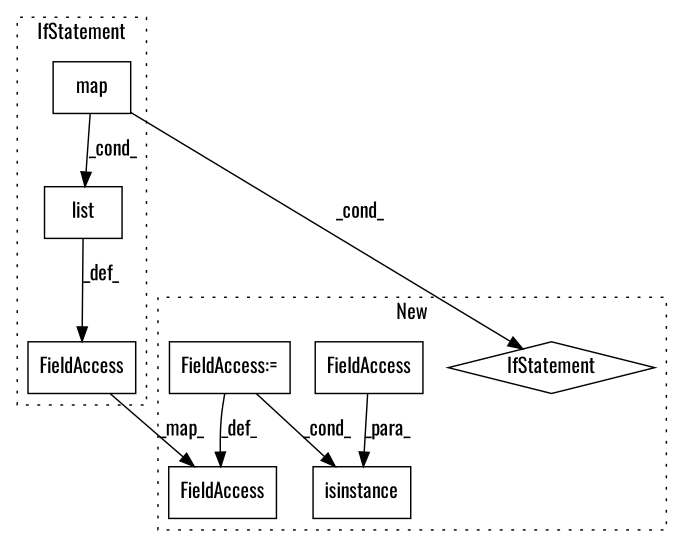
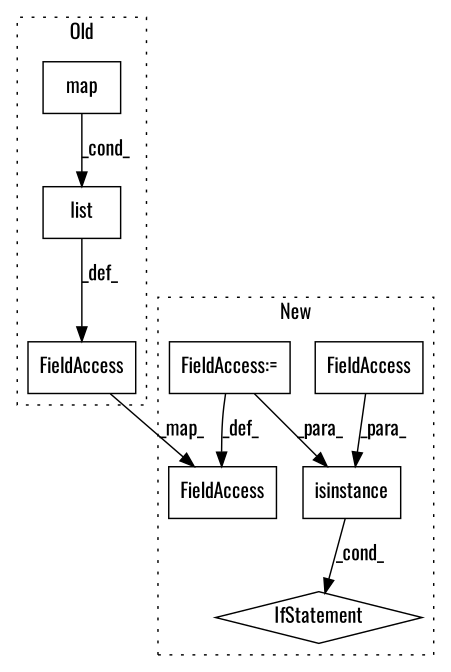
(82, 34) -> (82, 34)
(320, 227) -> (337, 549)
(327, 430) -> (320, 430)
